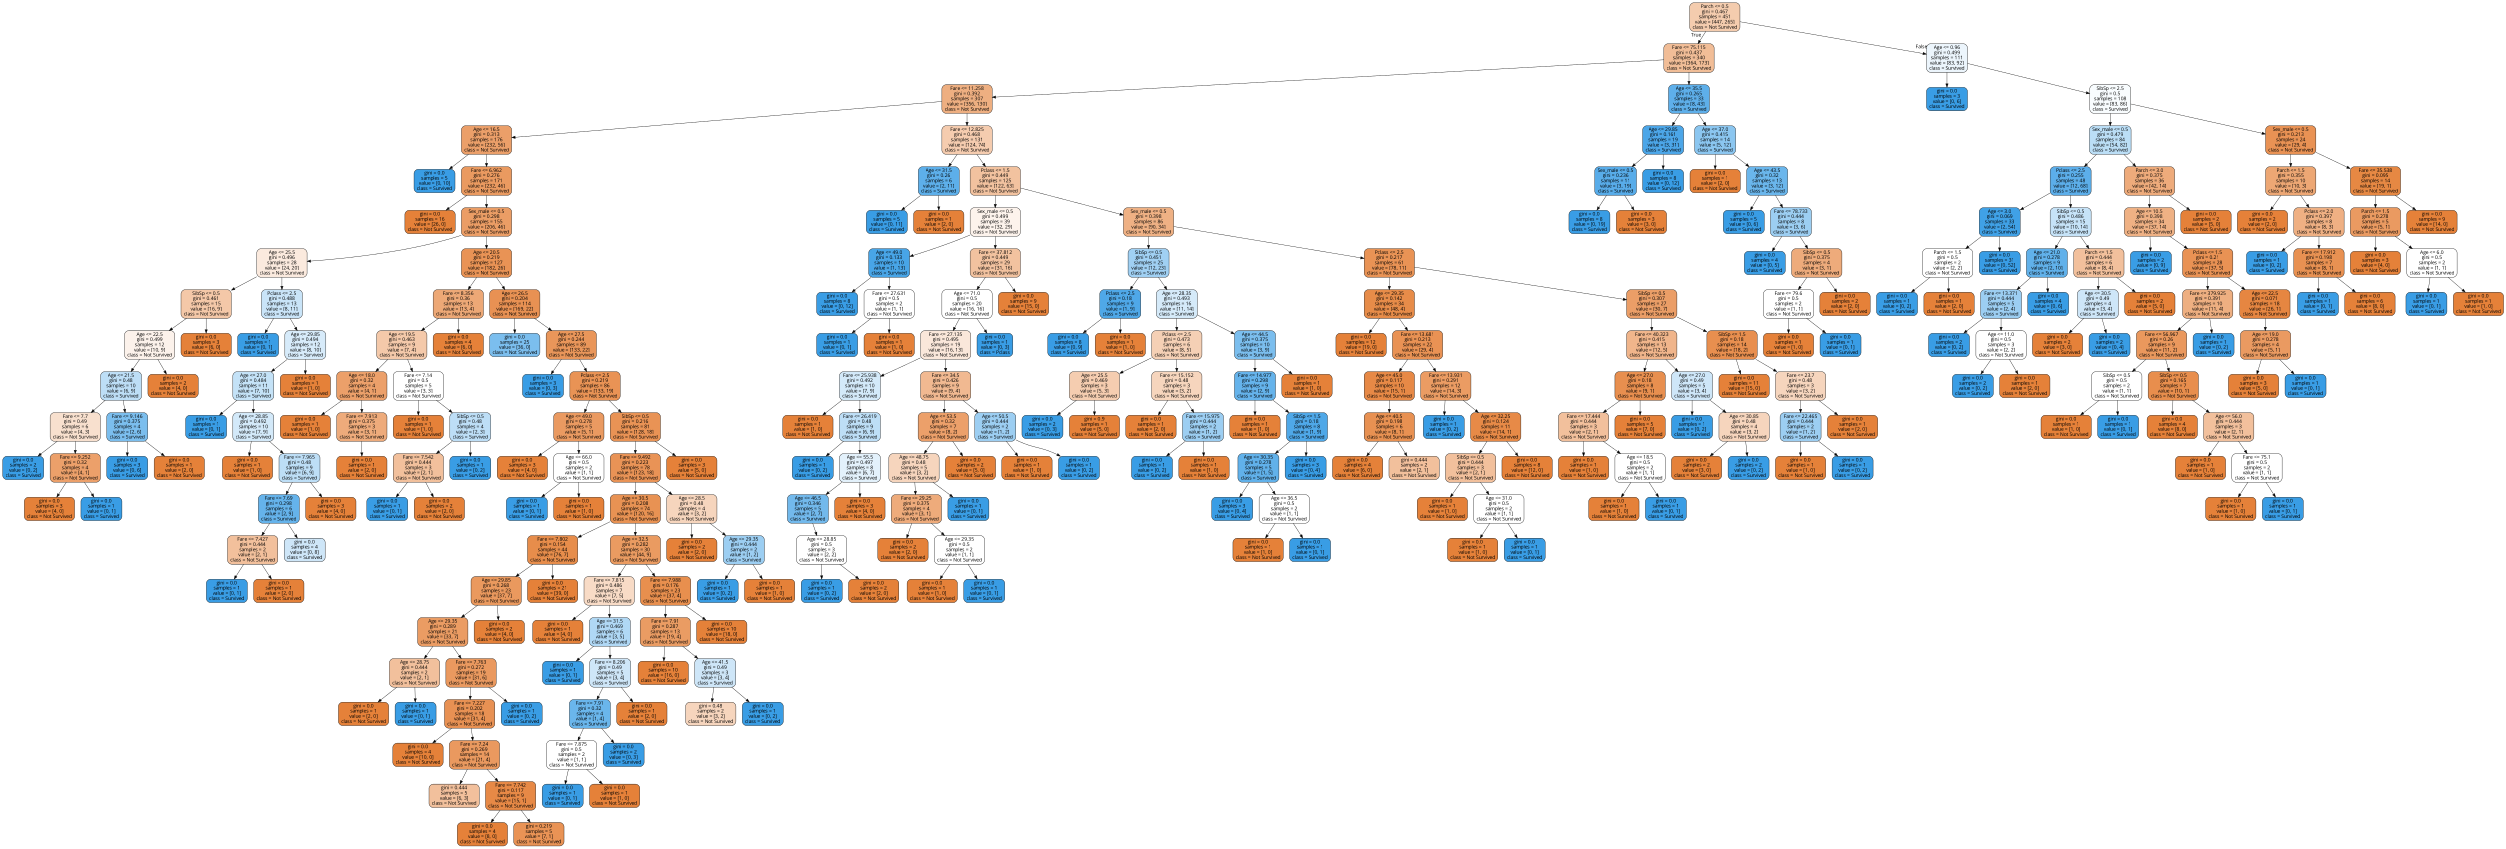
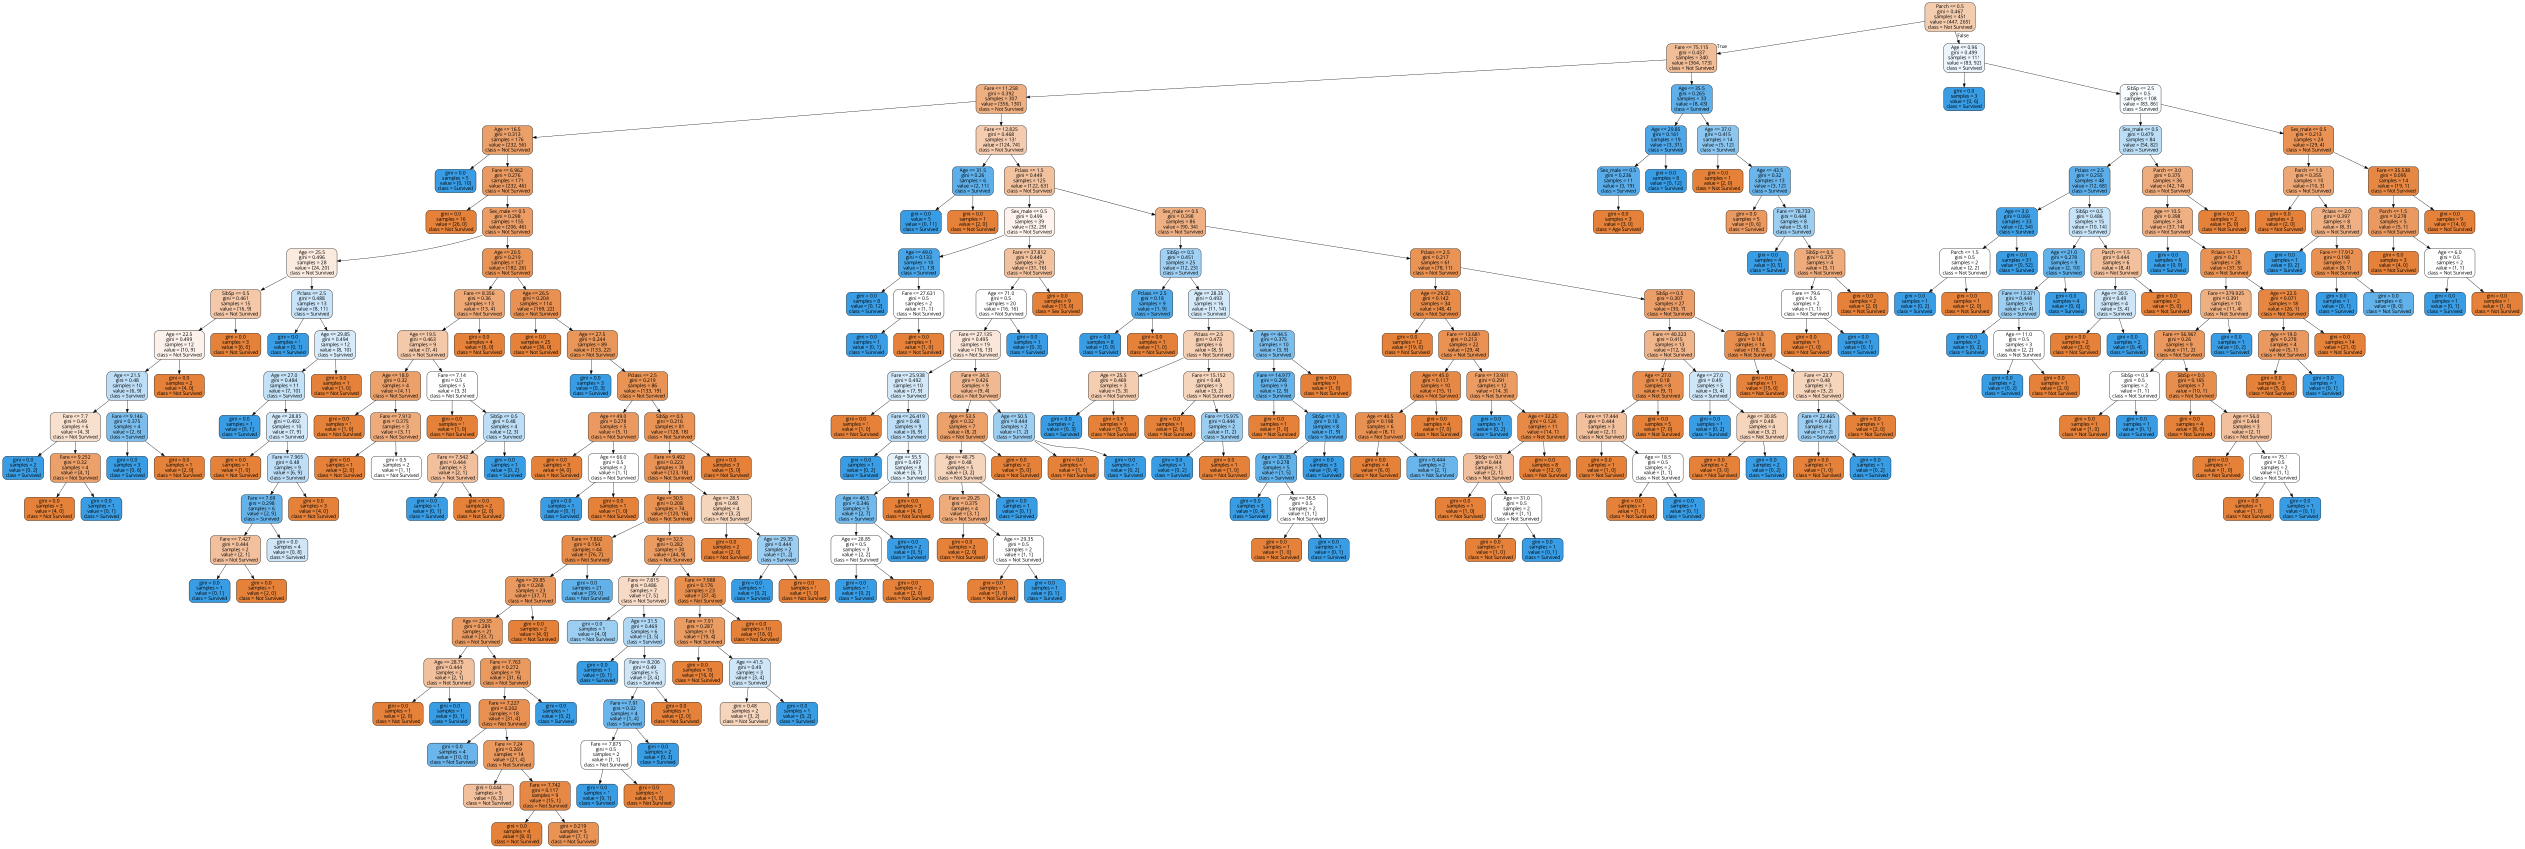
(887, 222) -> (921, 222)
(1589, 222) -> none
(1641, 222) -> (1618, 222)
(1744, 222) -> (1747, 222)
(2151, 263) -> (2168, 263)
(1024, 304) -> (1058, 304)
(2370, 304) -> (2389, 304)
(515, 345) -> (536, 345)
(995, 345) -> (1027, 345)
none -> (2340, 345)
none -> (1437, 427)
none -> (396, 468)
(1414, 468) -> (1432, 468)
none -> (908, 550)
(553, 591) -> (587, 591)
(558, 632) -> (592, 632)
(418, 755) -> (452, 755)
